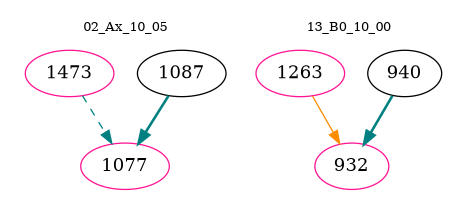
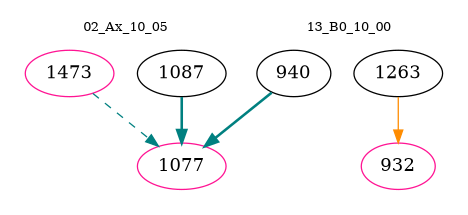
(300, 73) -> (398, 73)
(382, 114) -> (255, 106)
